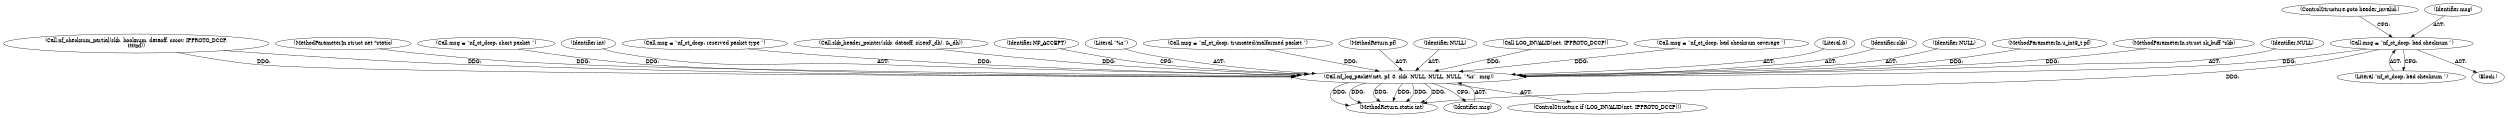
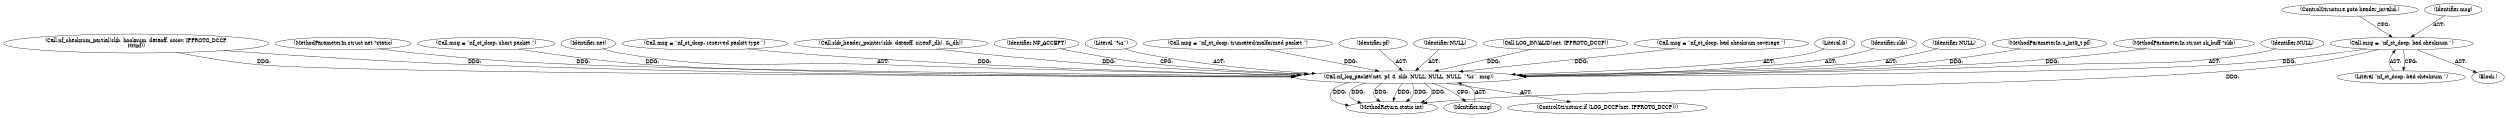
(588, 44) -> (588, 44)
(1373, 44) -> (1373, 44)
(1607, 108) -> (1607, 108)
